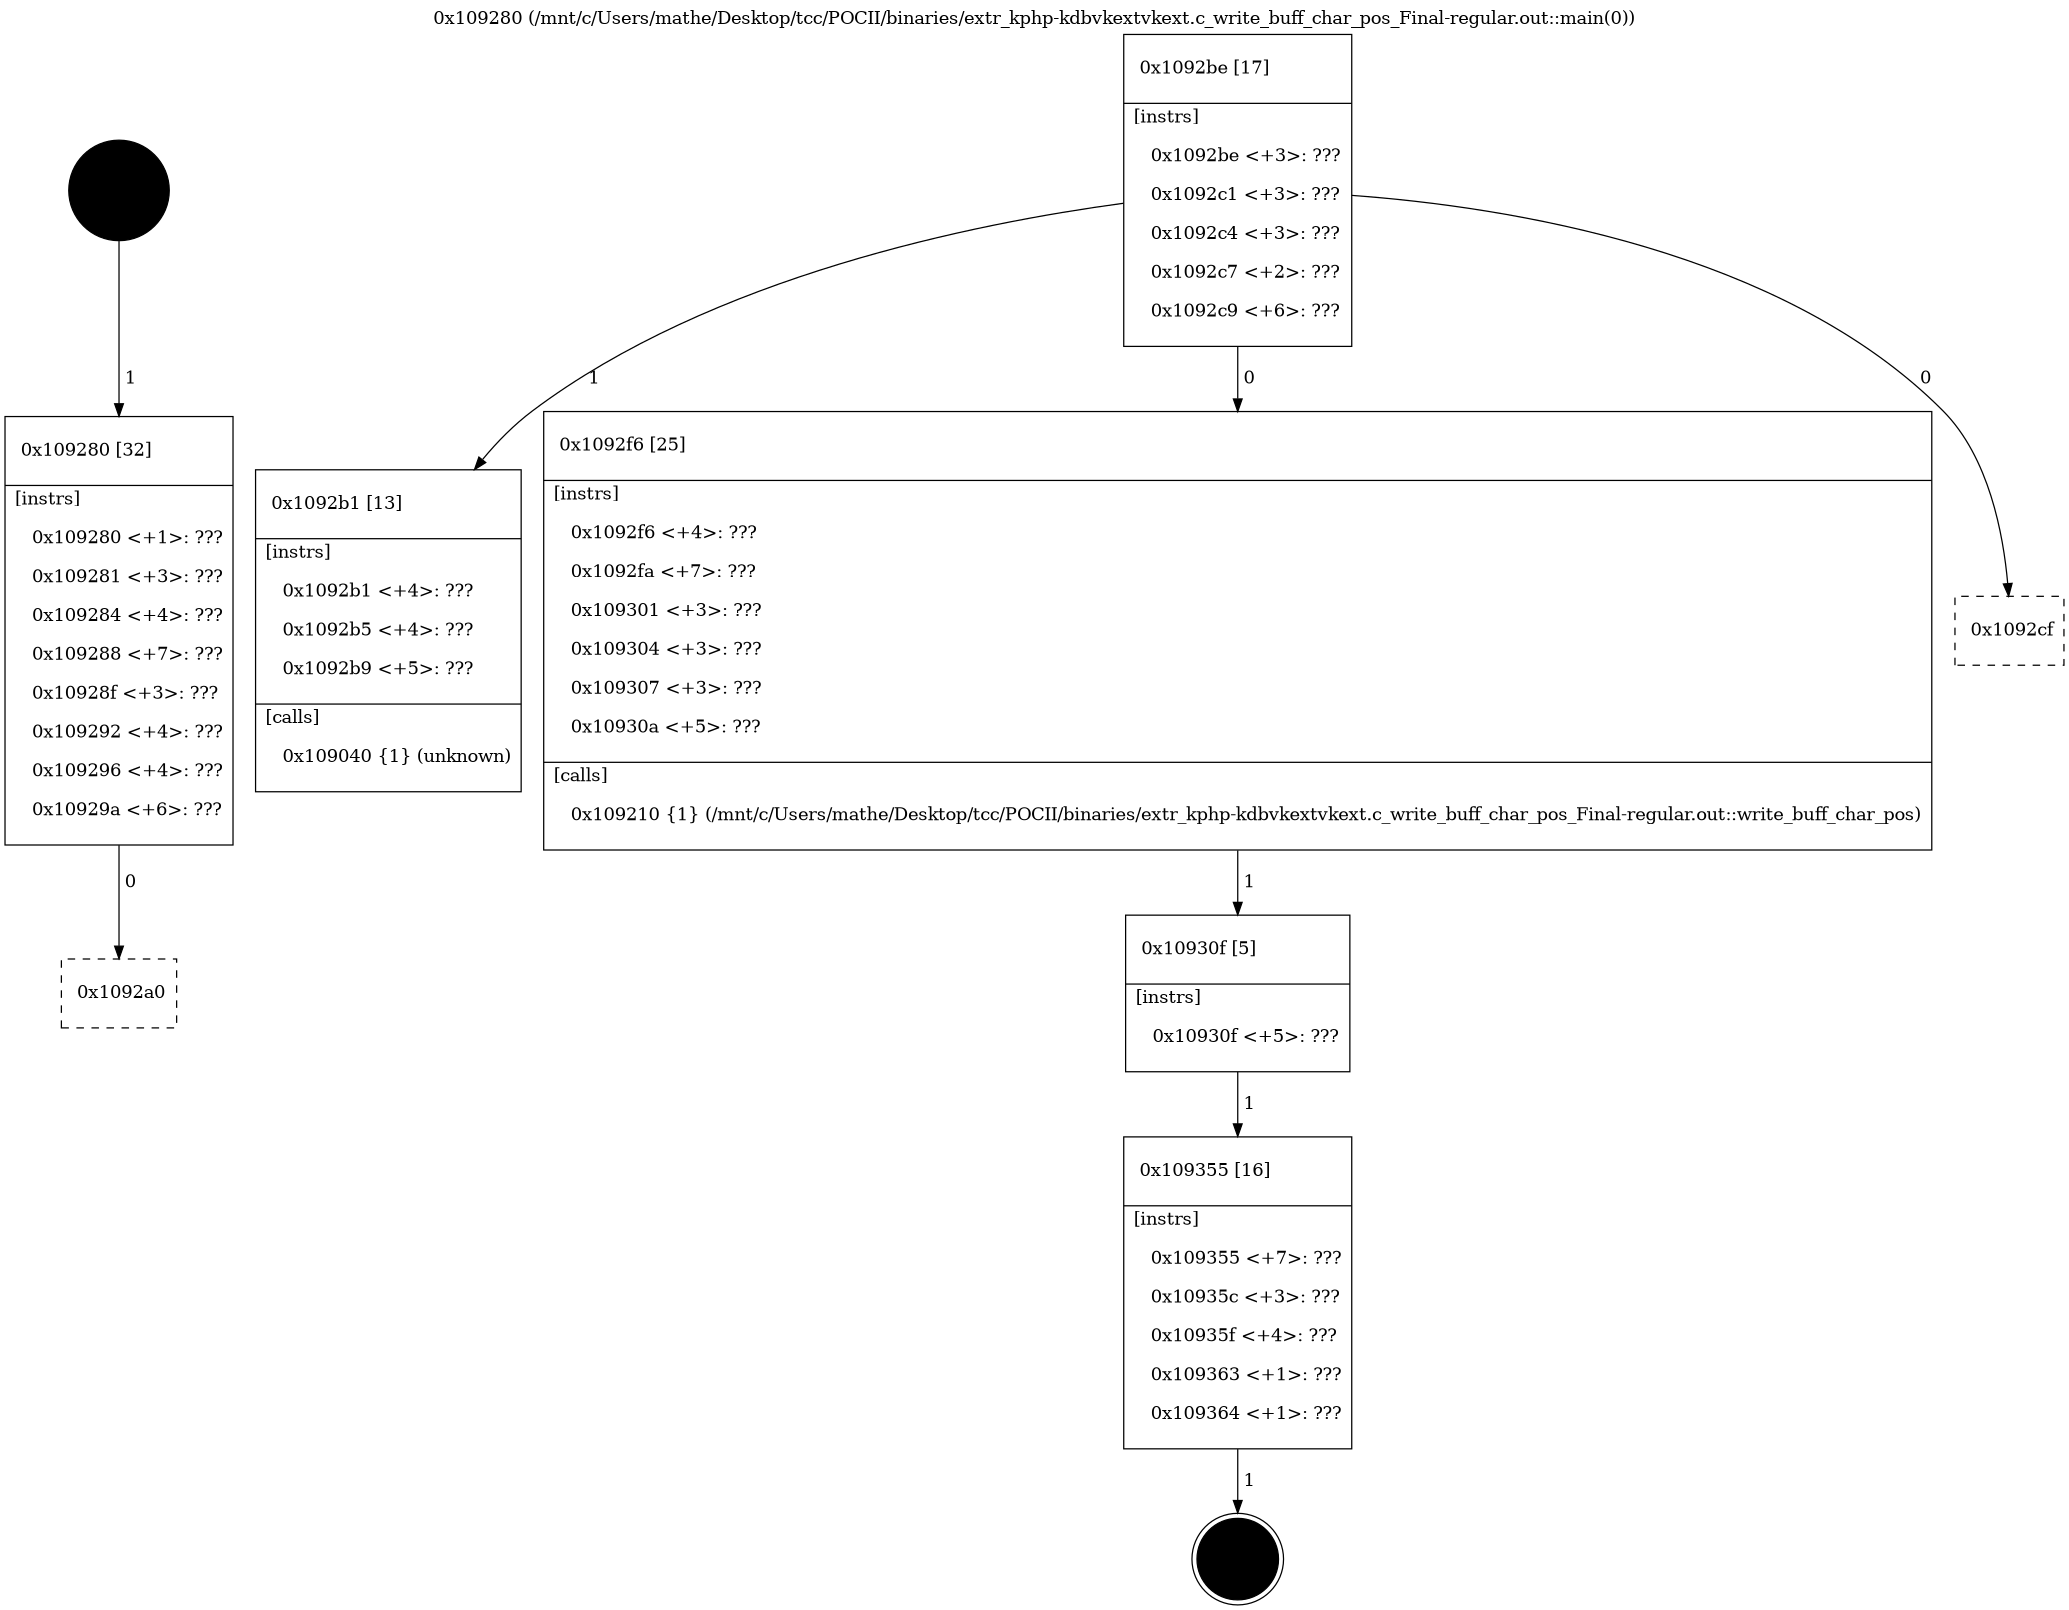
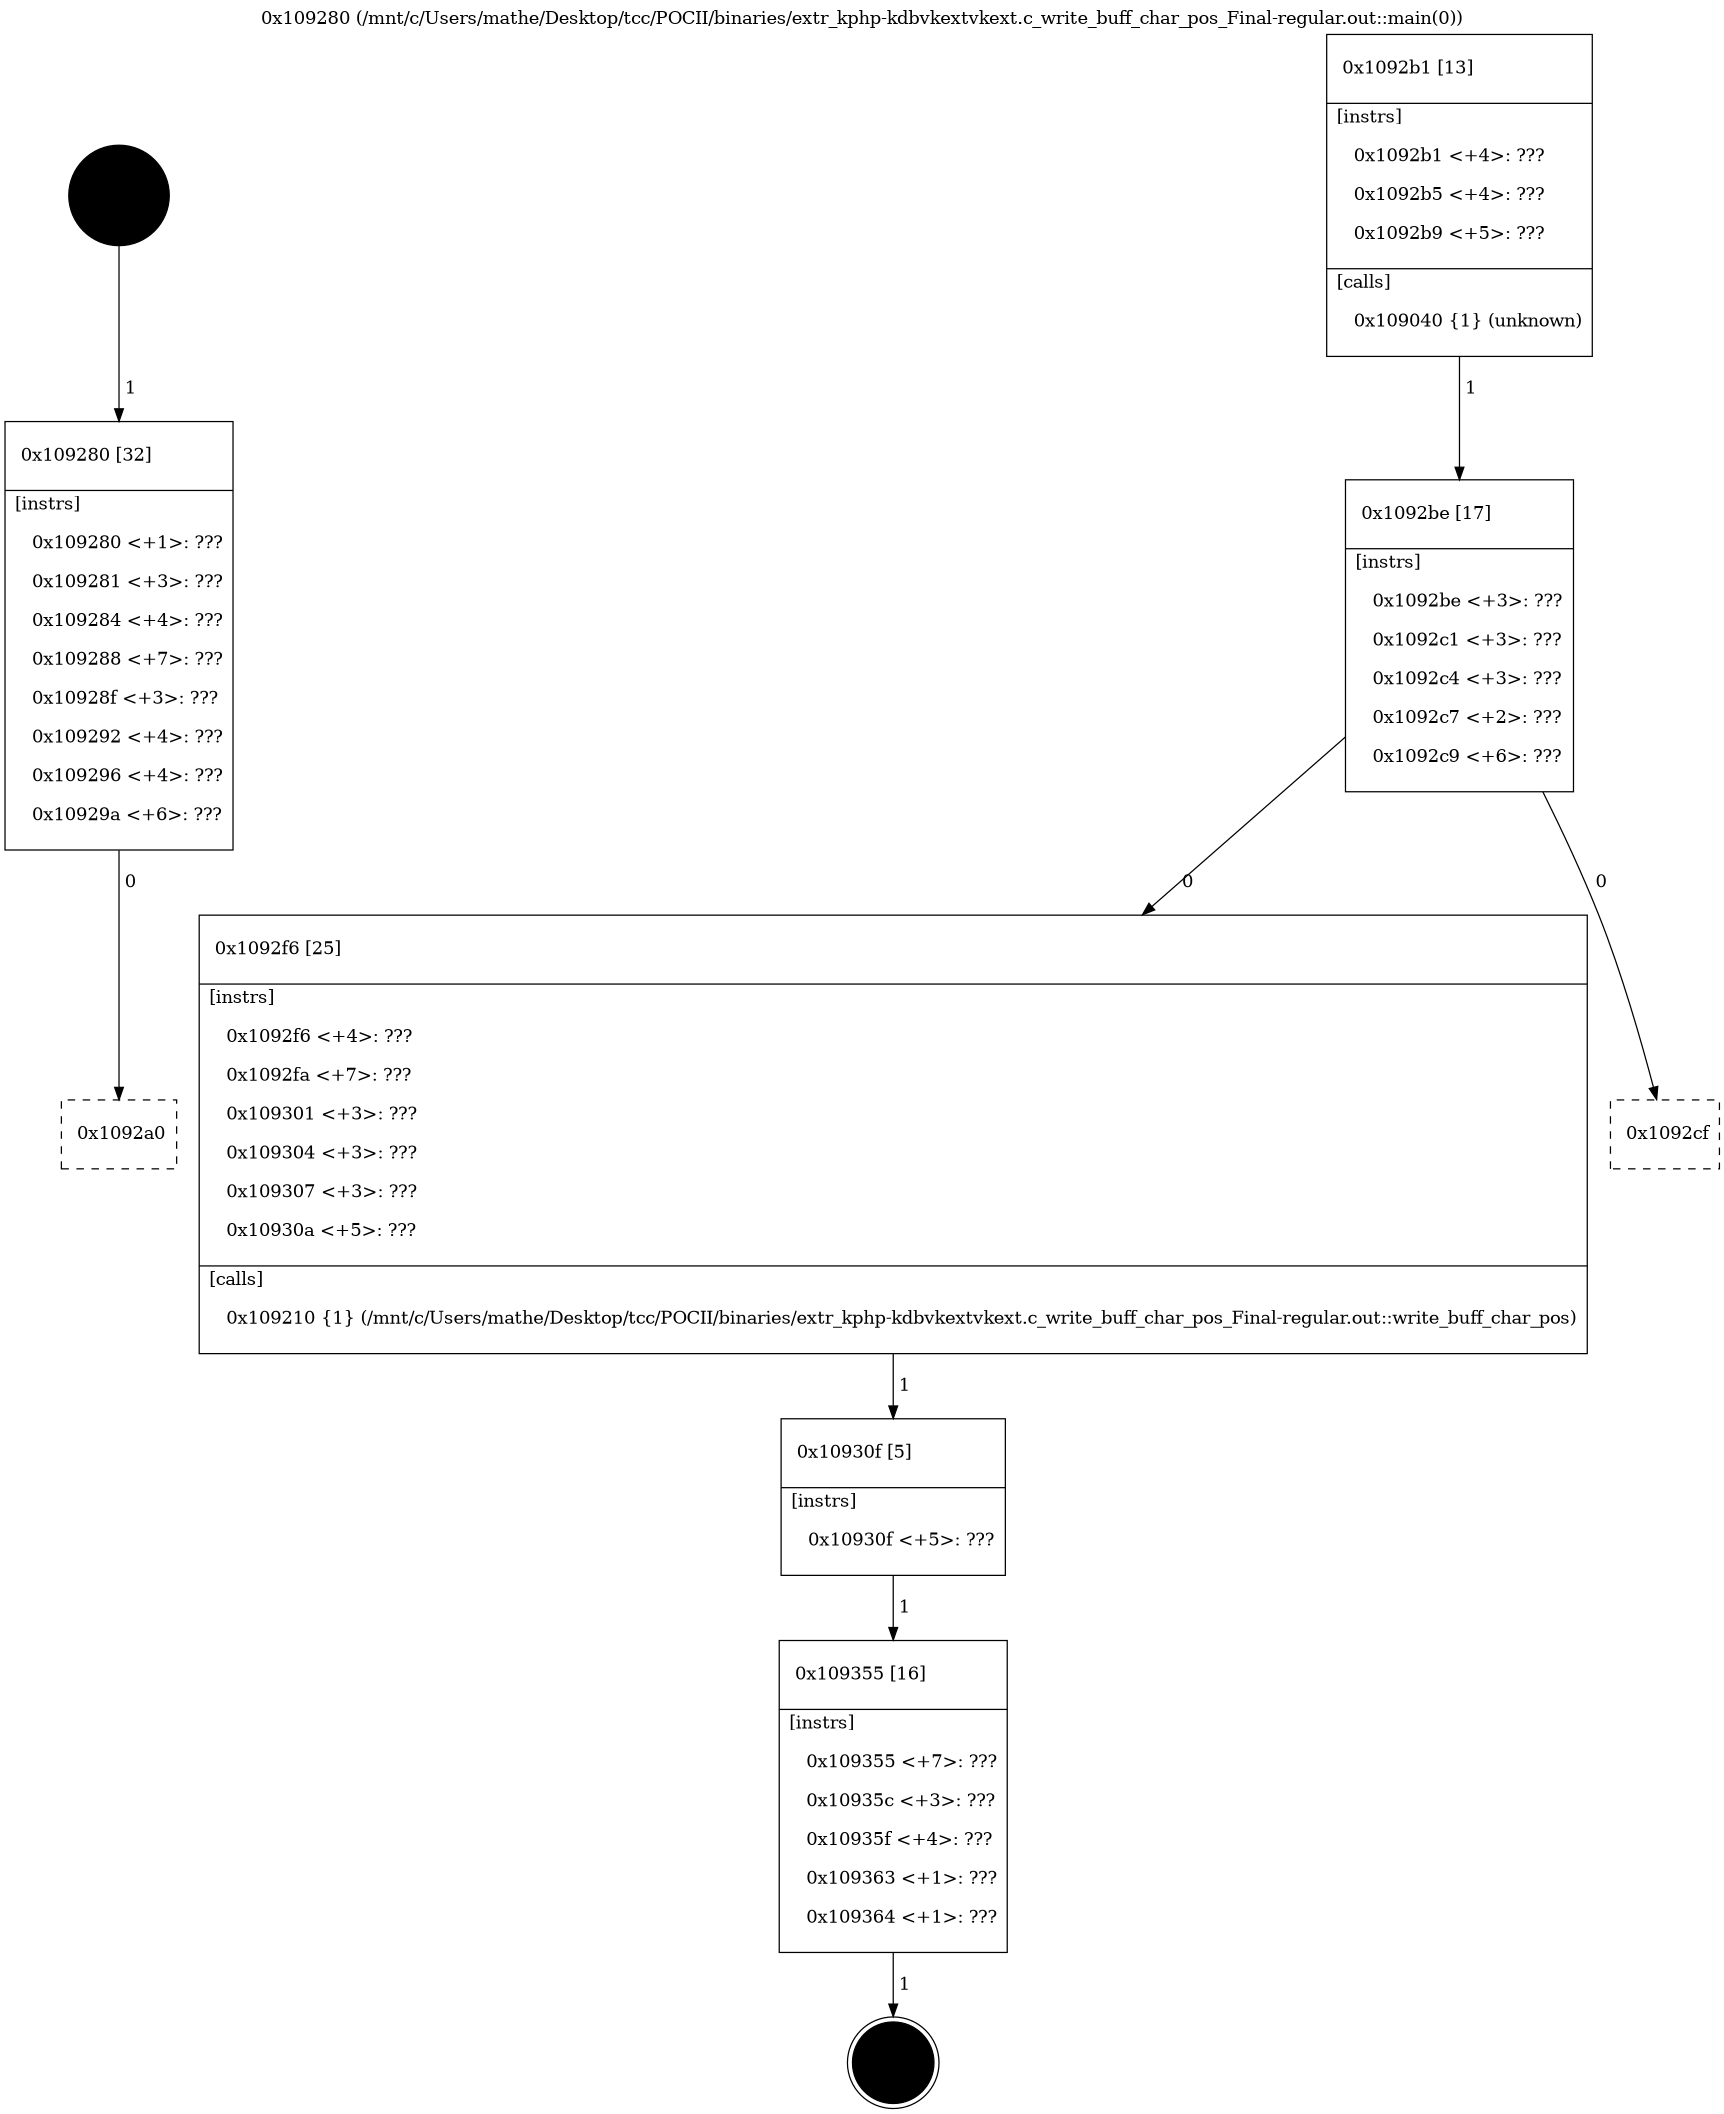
(782, 283) -> (1459, 412)
